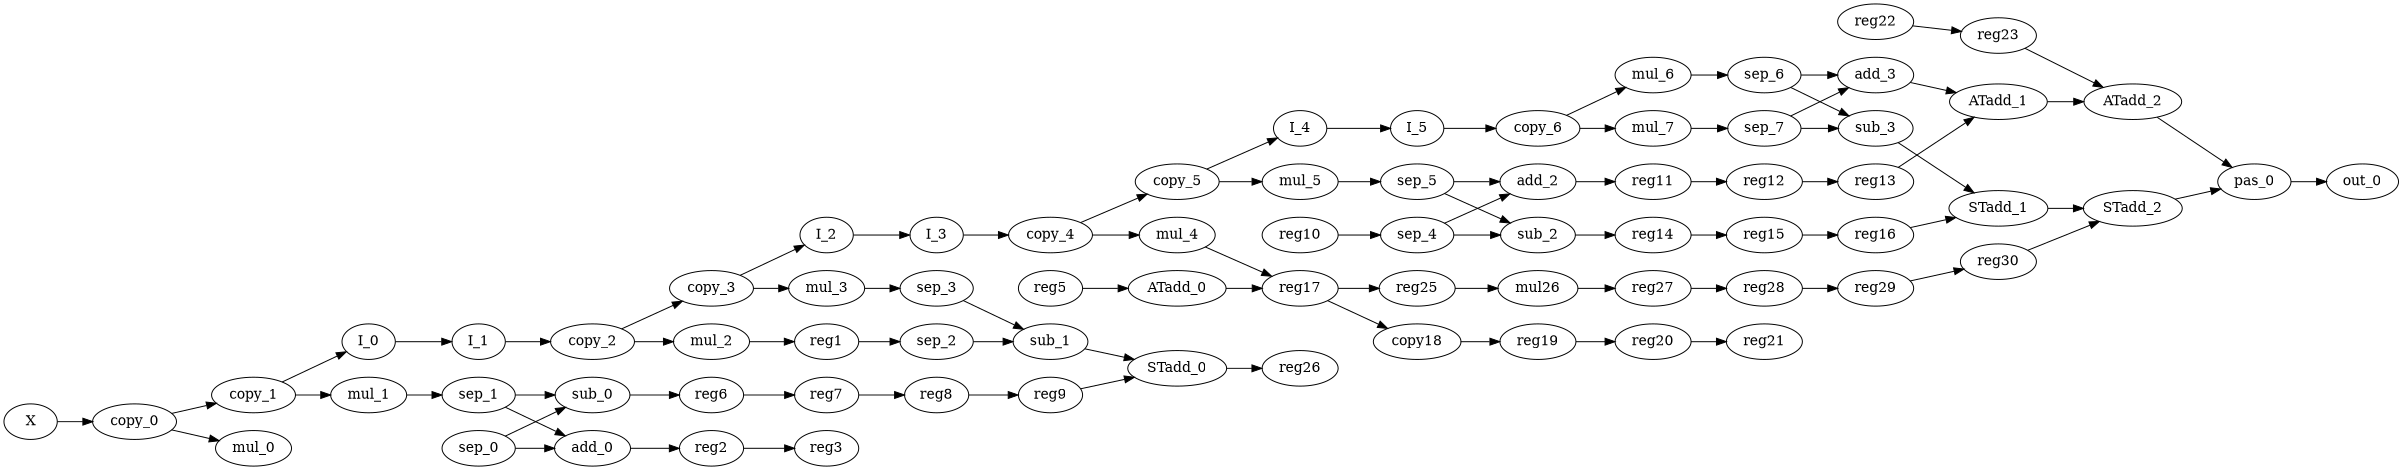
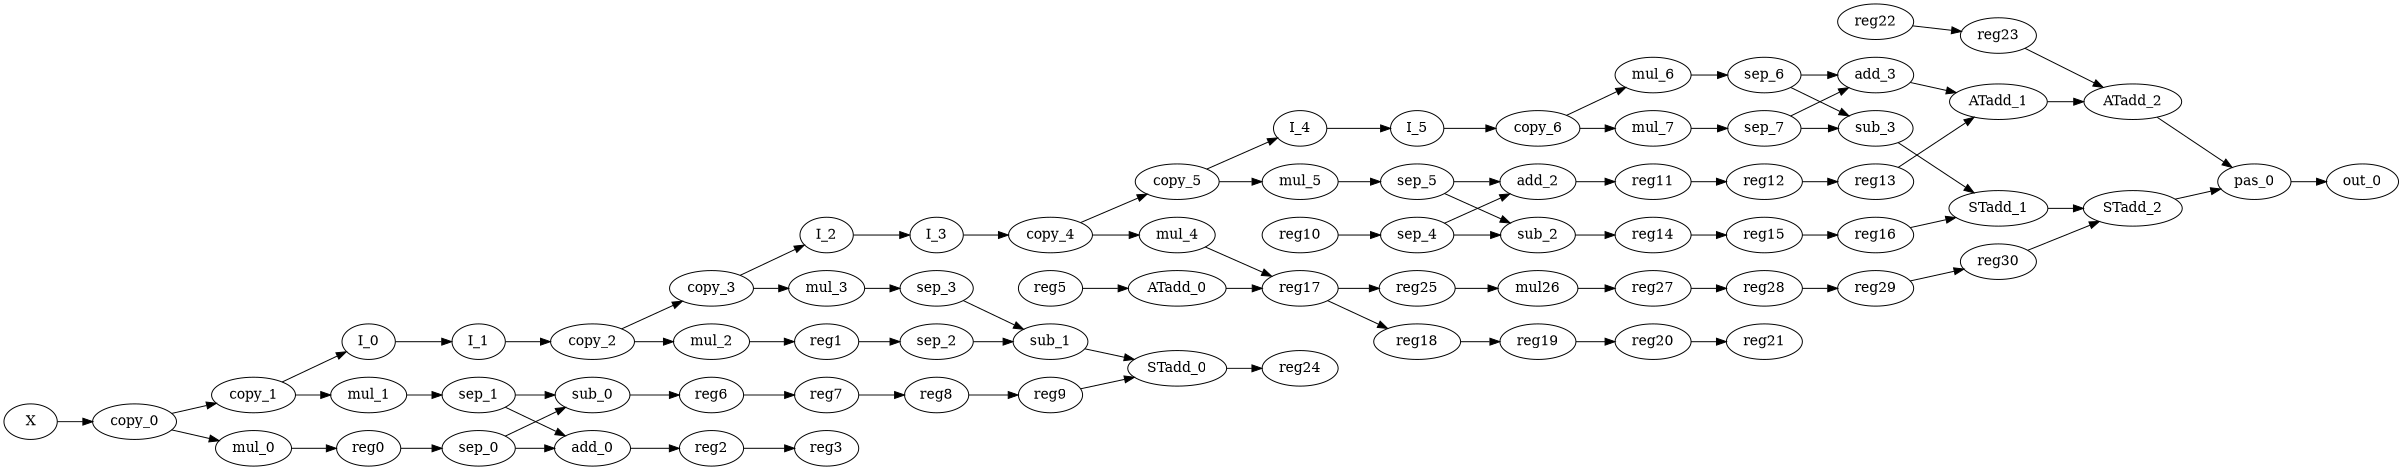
(1417, 342) -> (1417, 342)
(1300, 368) -> (1300, 368)
none -> (369, 448)
